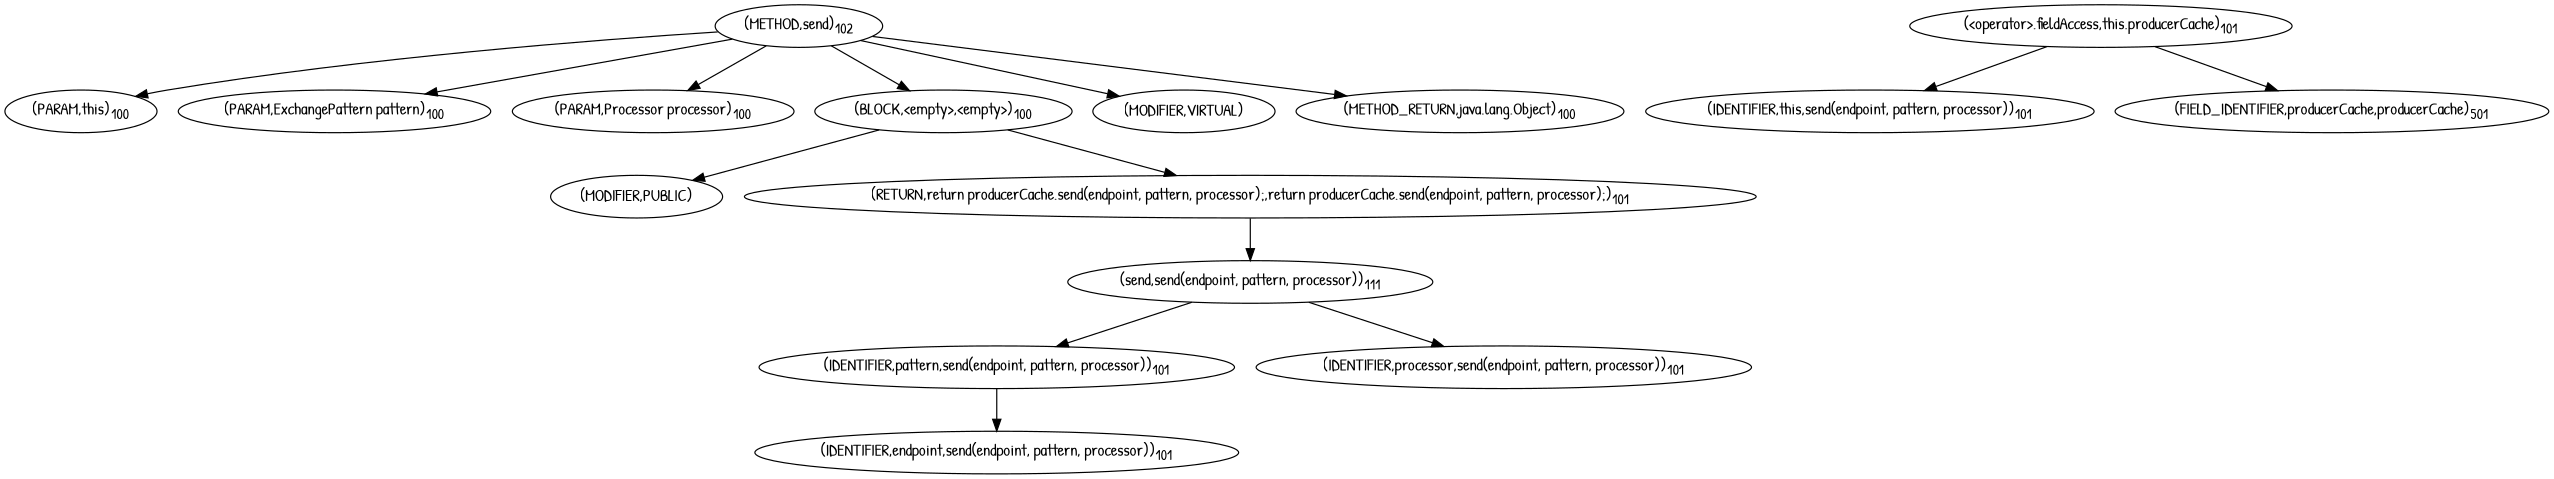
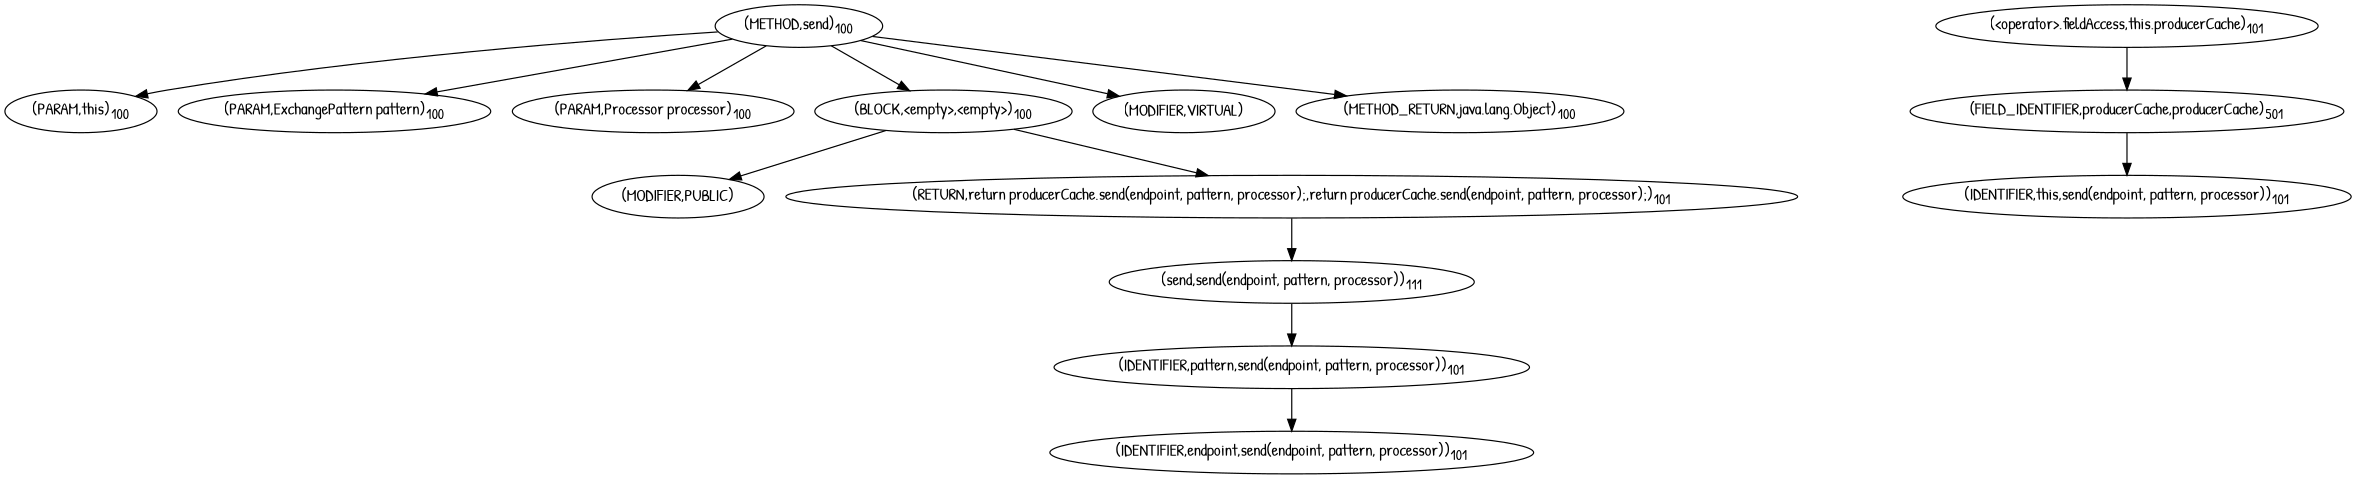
(845, 24) -> (845, 24)
(1991, 67) -> (2127, 148)
(1504, 367) -> none
